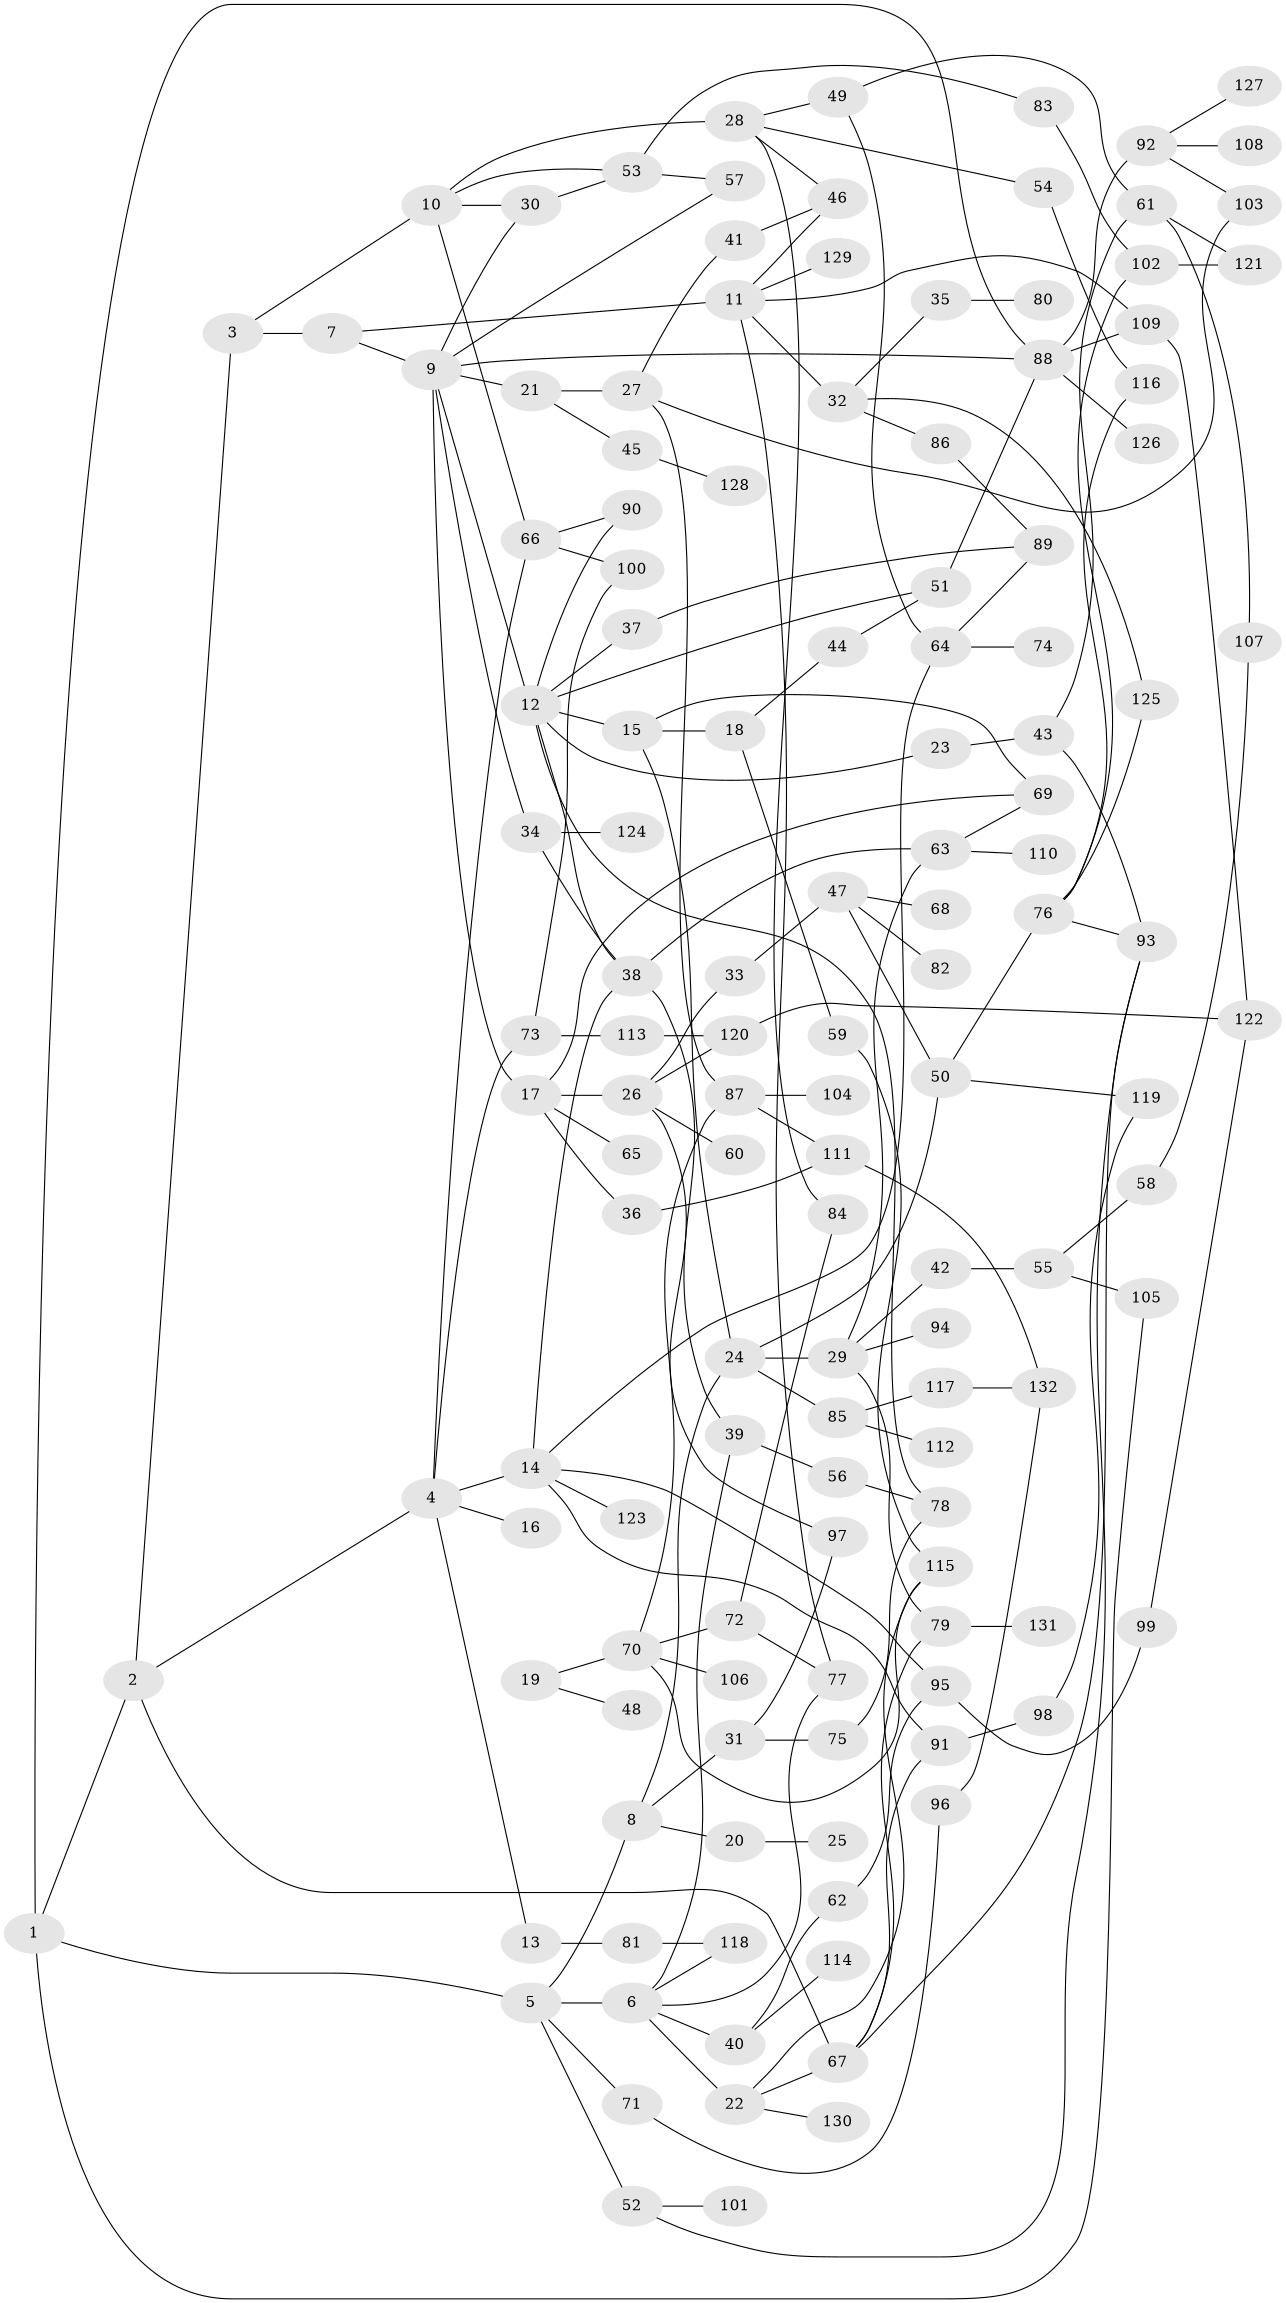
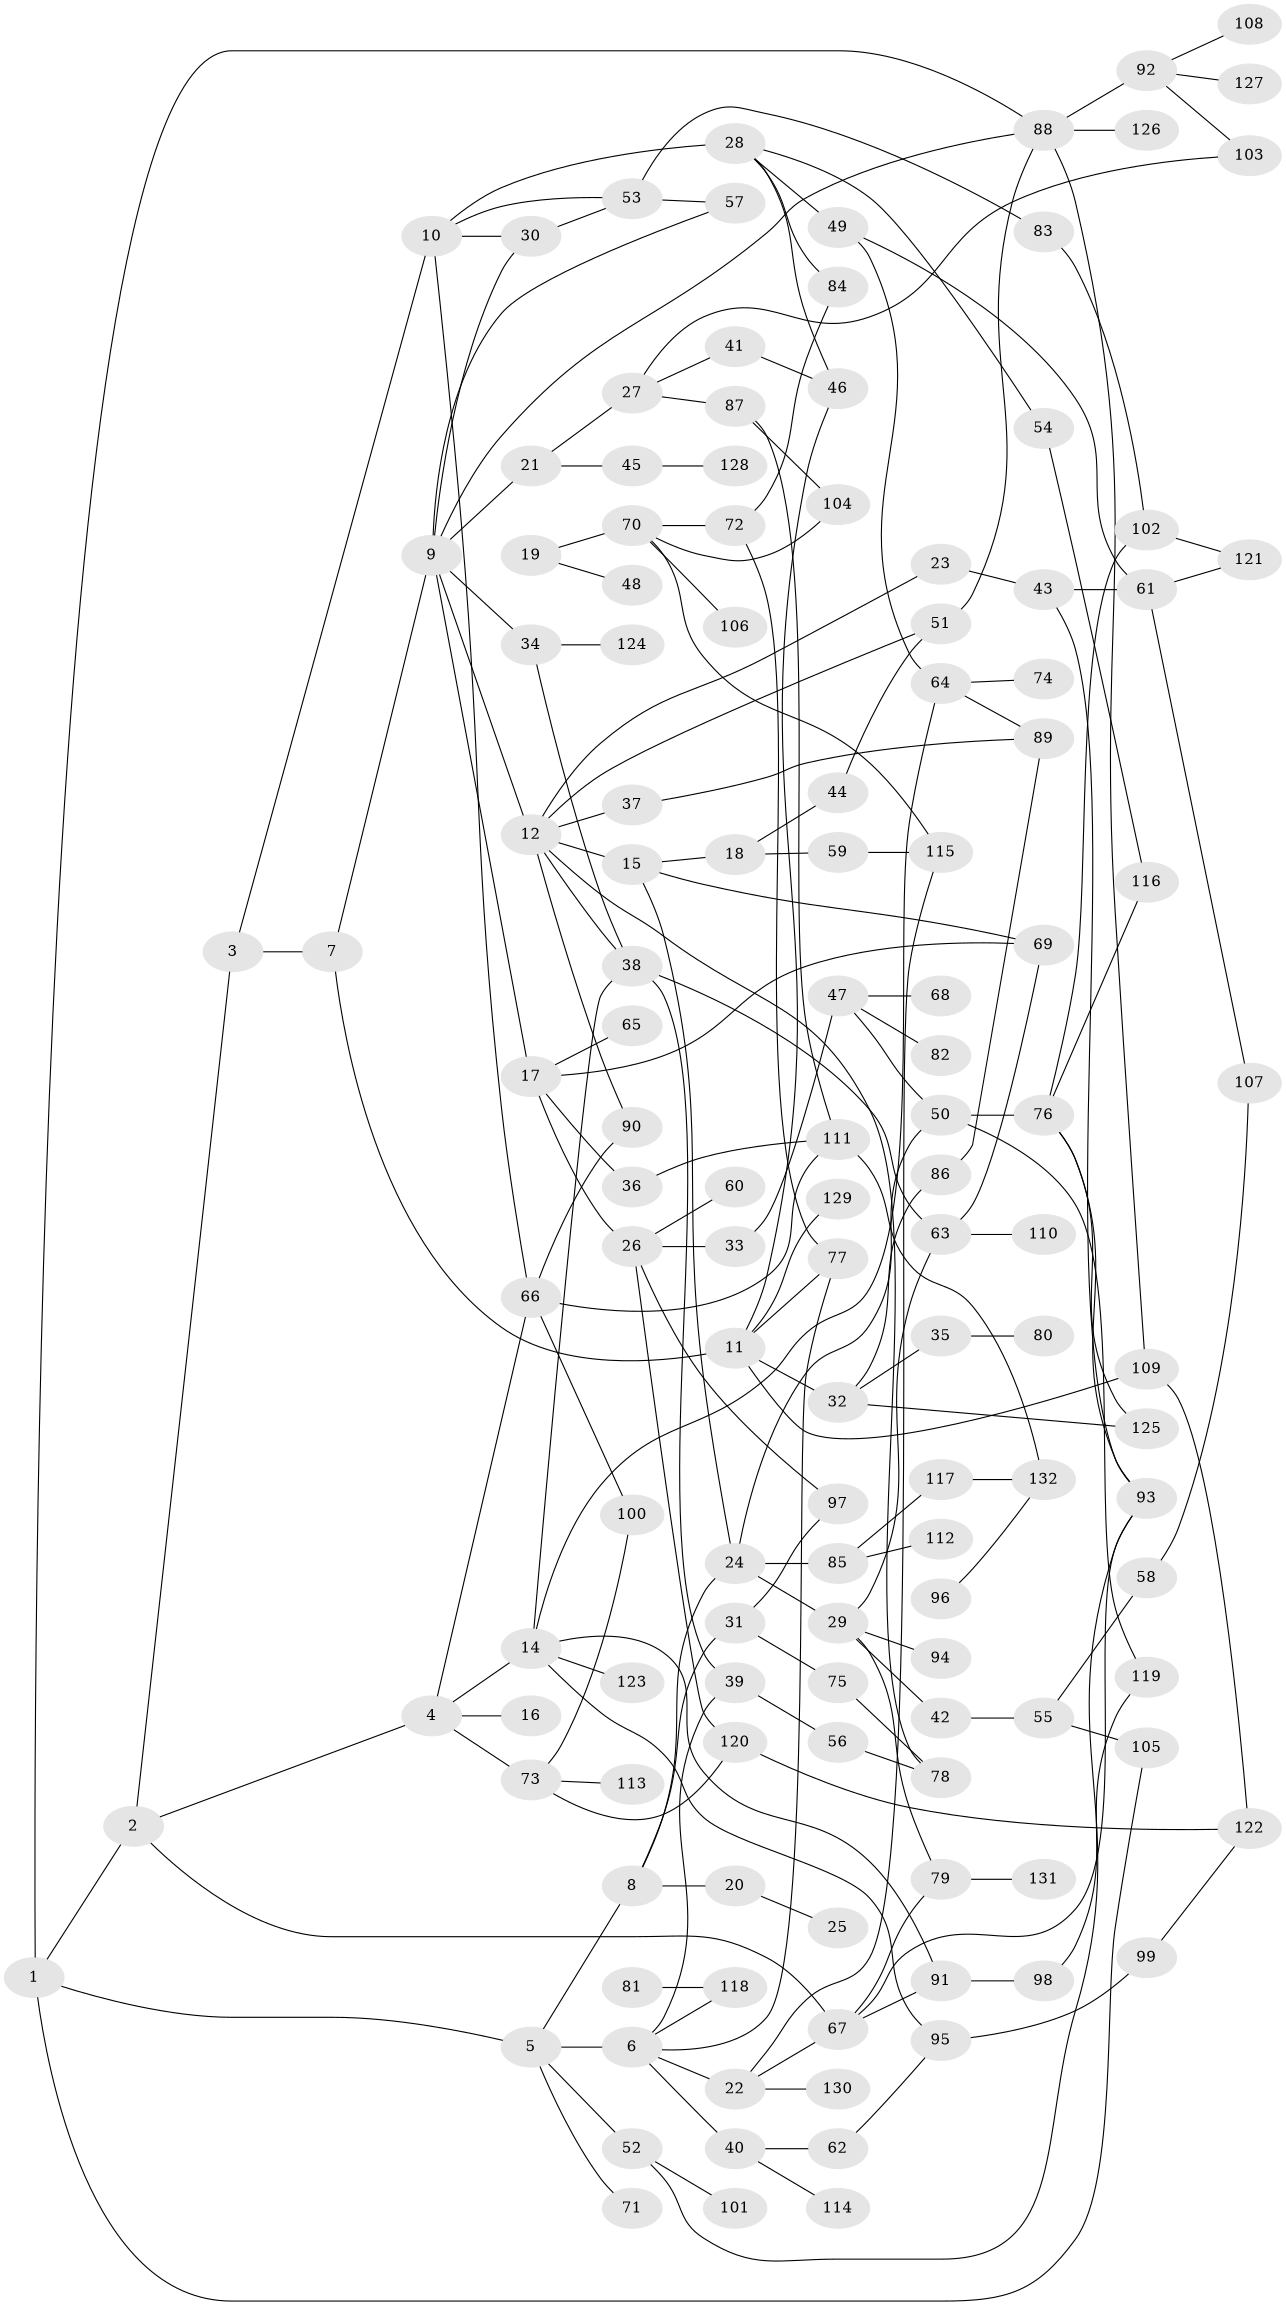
(684, 1036) -> (646, 1819)
none -> (732, 1295)
(673, 1421) -> (742, 561)
(531, 1943) -> none
(896, 2106) -> none
